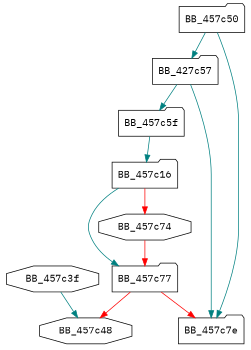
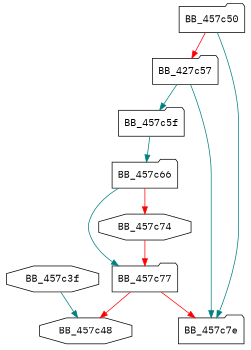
(200, 42) -> (200, 42)
(145, 175) -> (145, 175)
